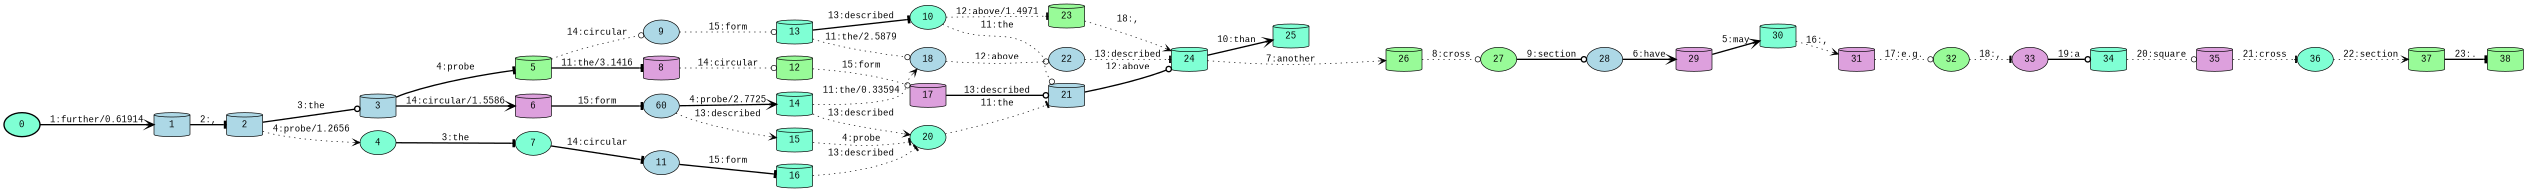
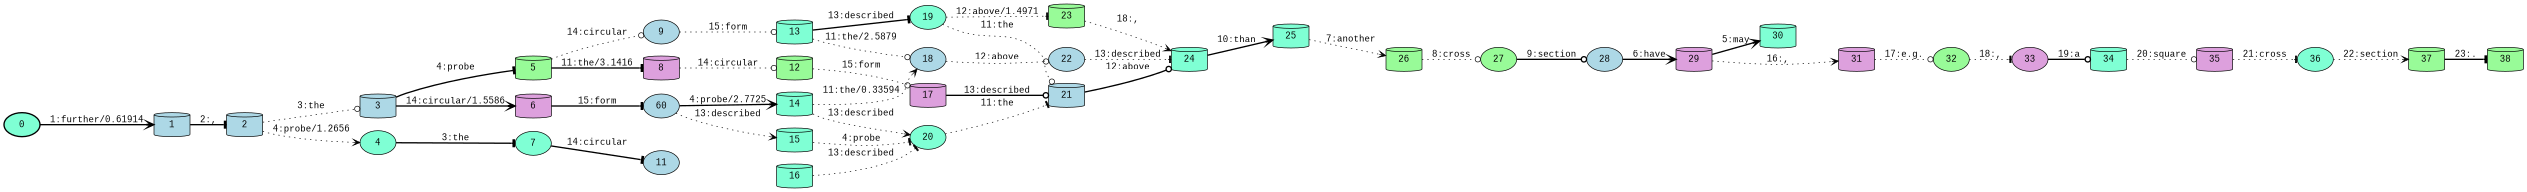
(928, 17) -> (928, 17)
(1814, 47) -> (1772, 64)
(1293, 64) -> (1344, 47)
(309, 116) -> (309, 116)
(726, 169) -> none
